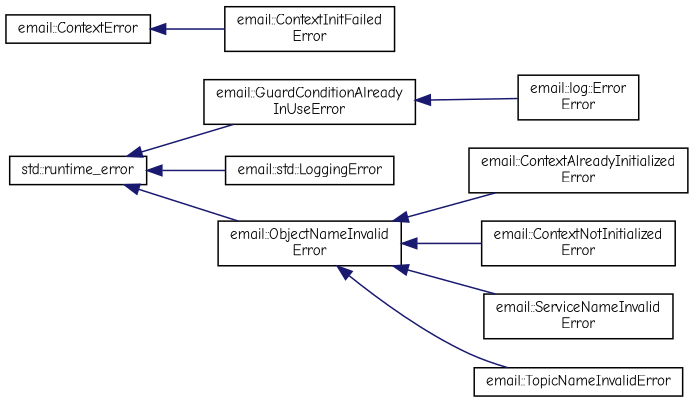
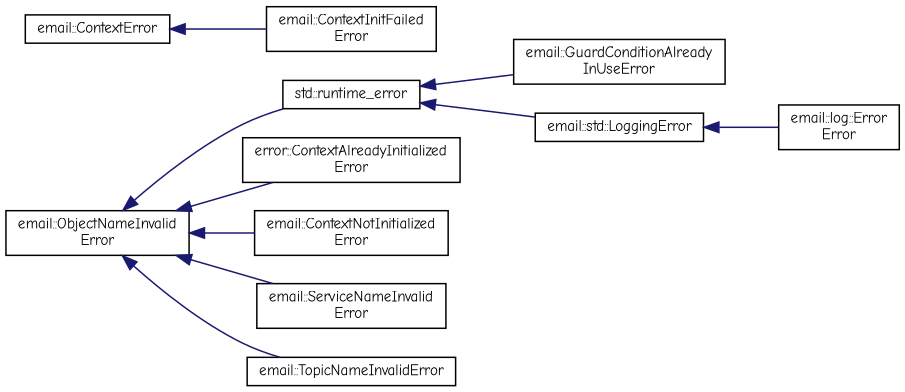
(474, 99) -> (749, 127)
(578, 170) -> (351, 160)
(188, 205) -> (204, 147)
